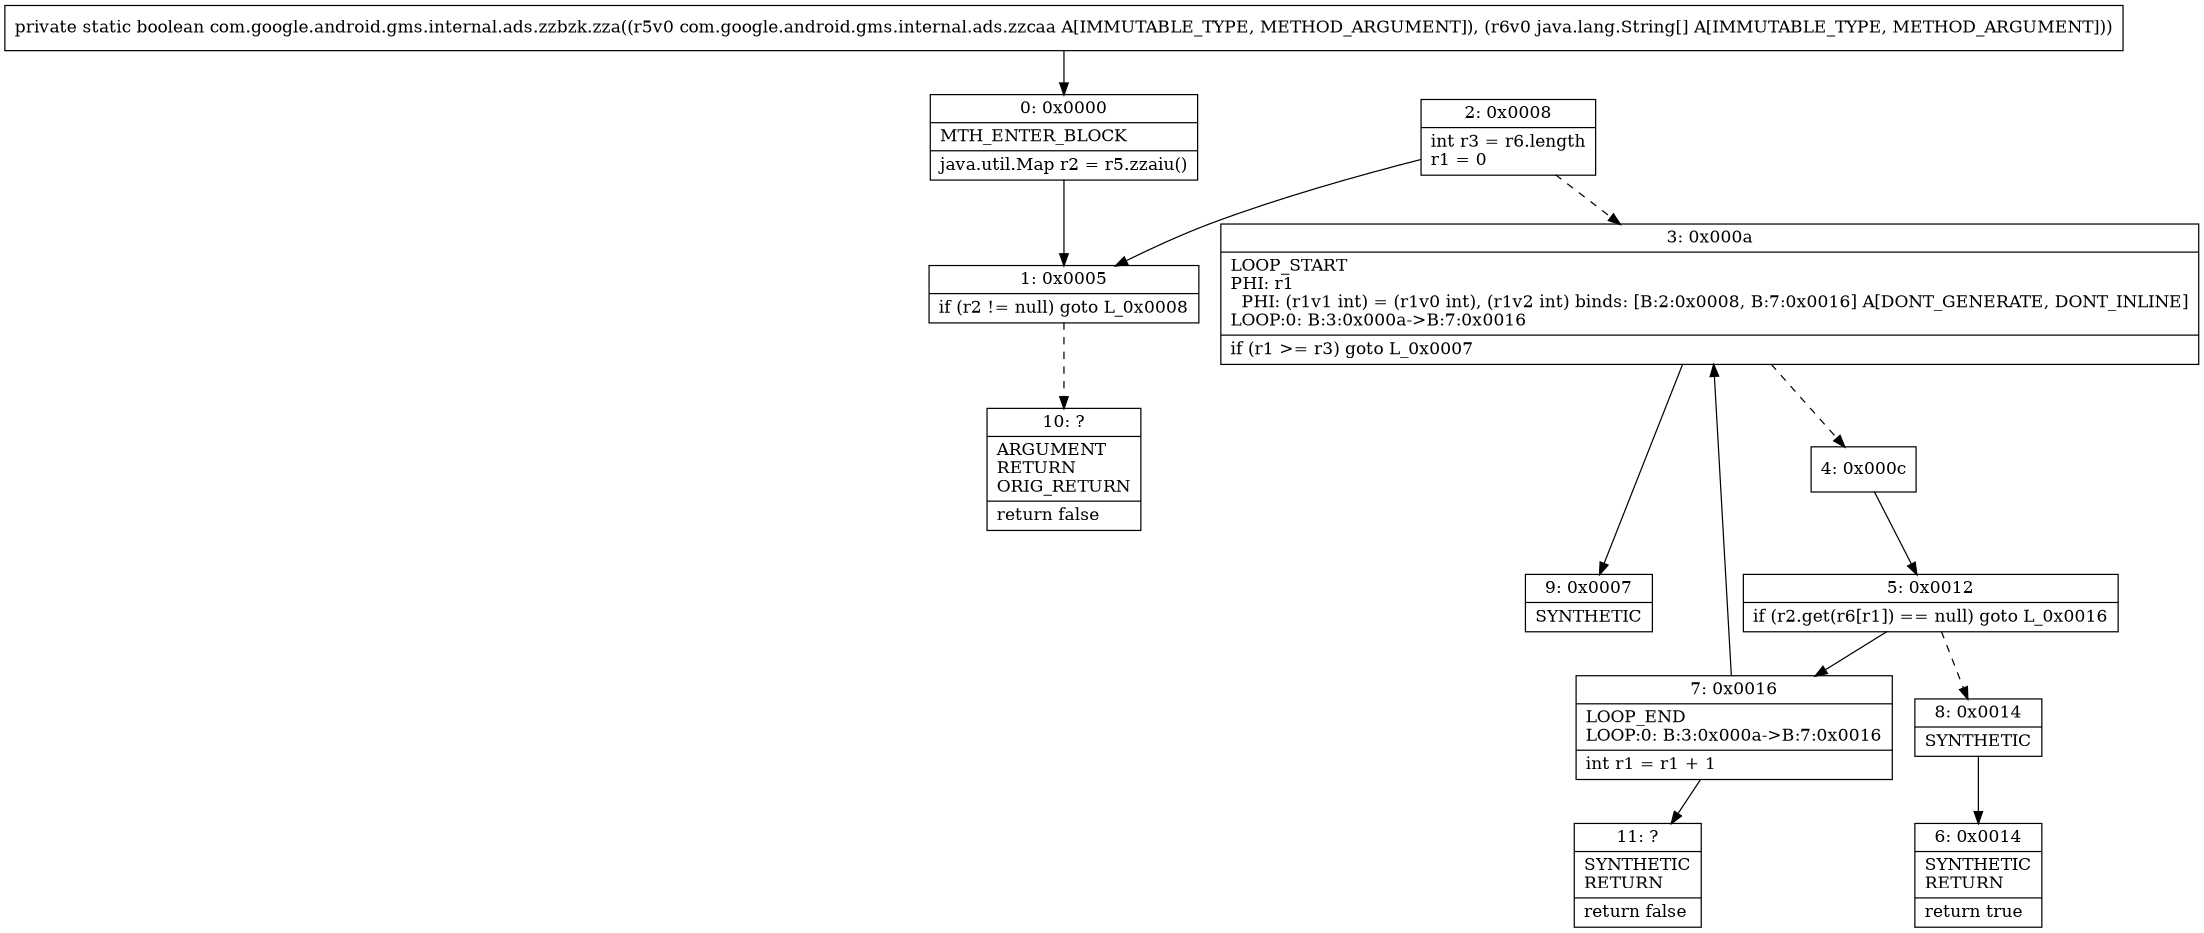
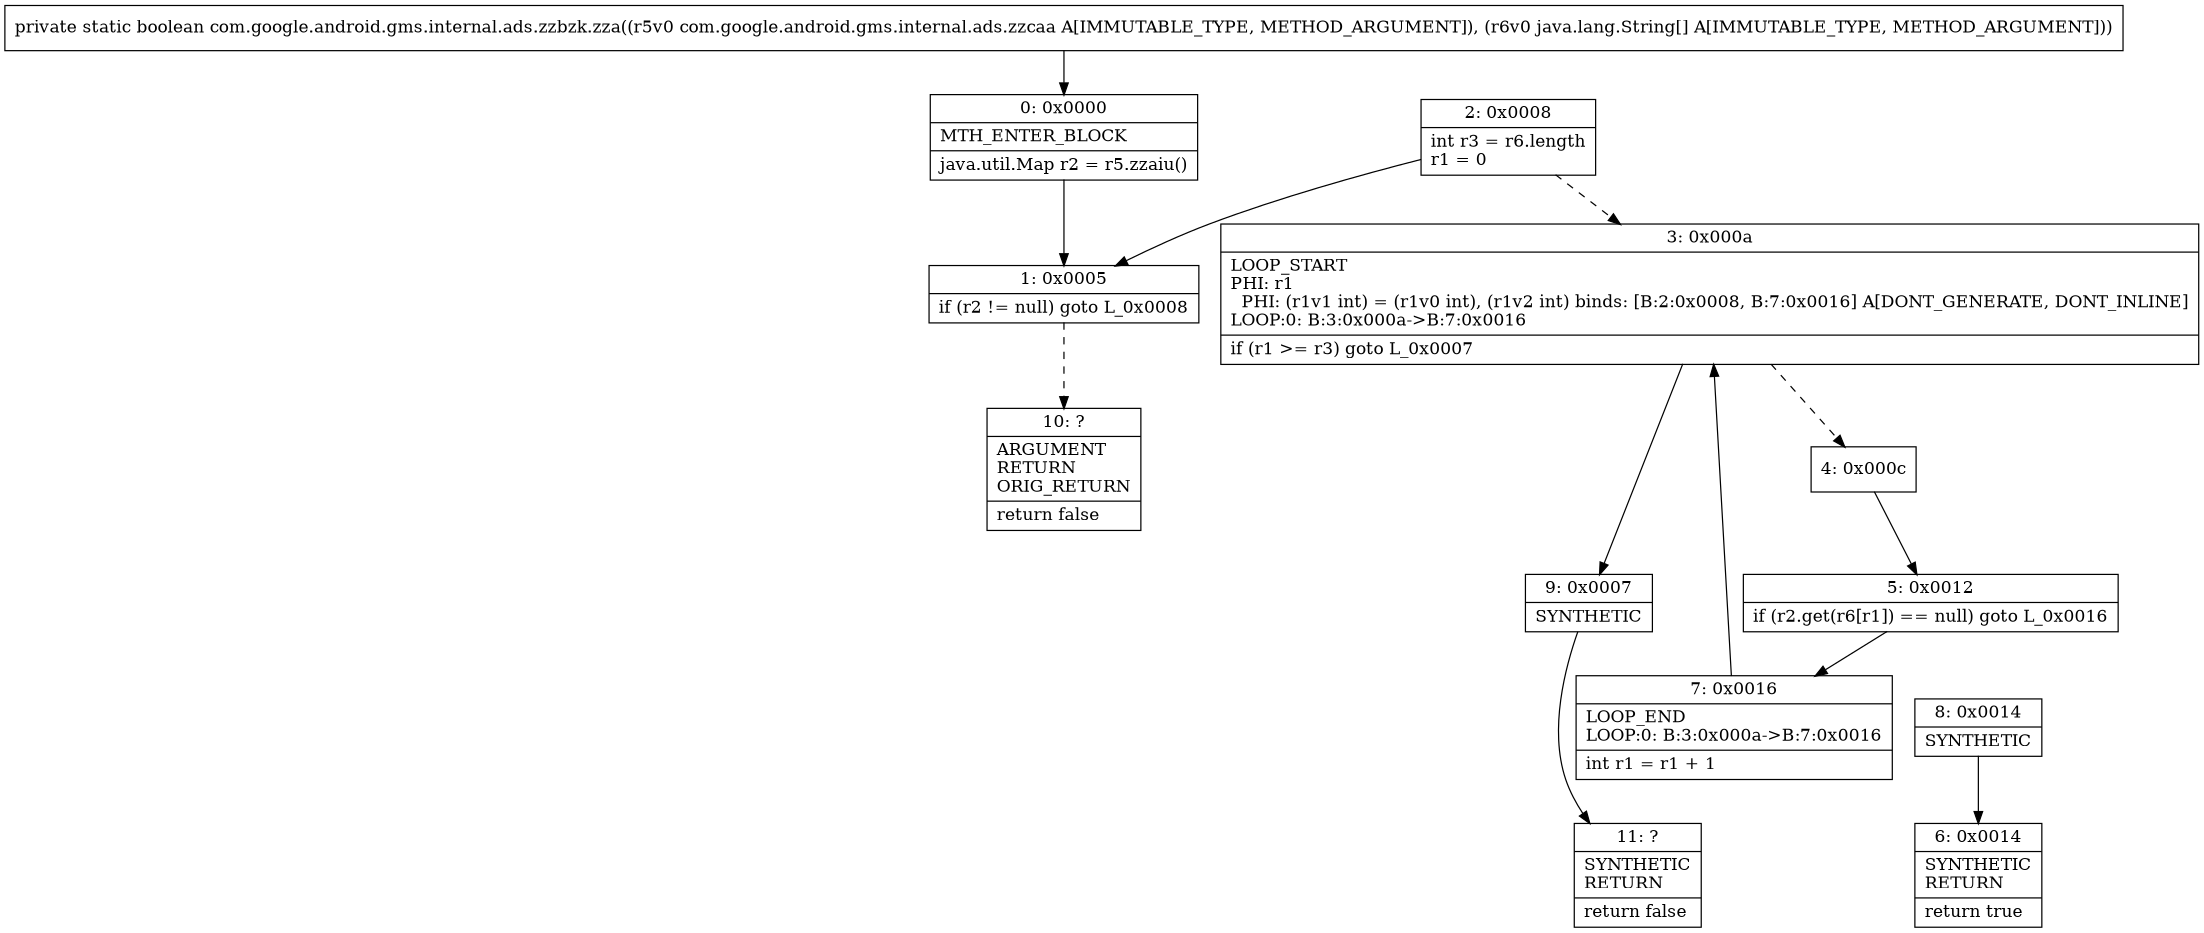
(1952, 660) -> none
(1689, 796) -> (1559, 724)
